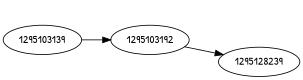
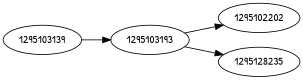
none -> (259, 18)
(150, 40) -> (150, 40)
(259, 62) -> (259, 62)
